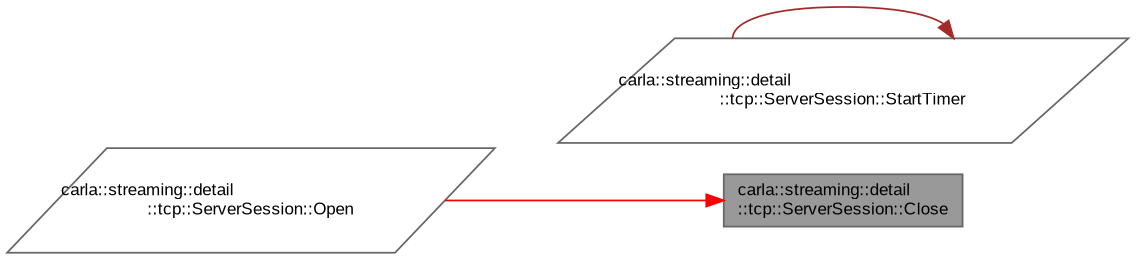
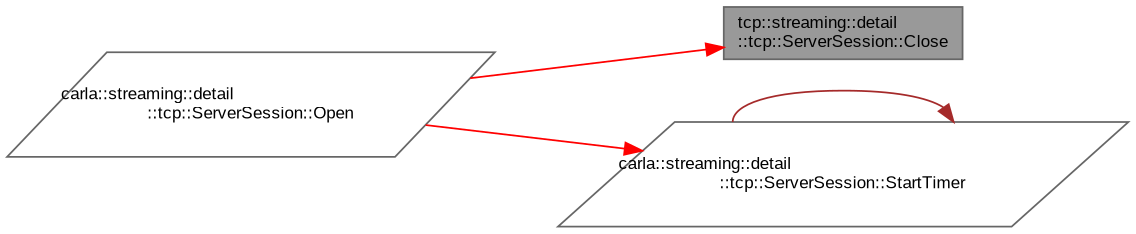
none -> (525, 137)
(843, 200) -> (843, 33)
